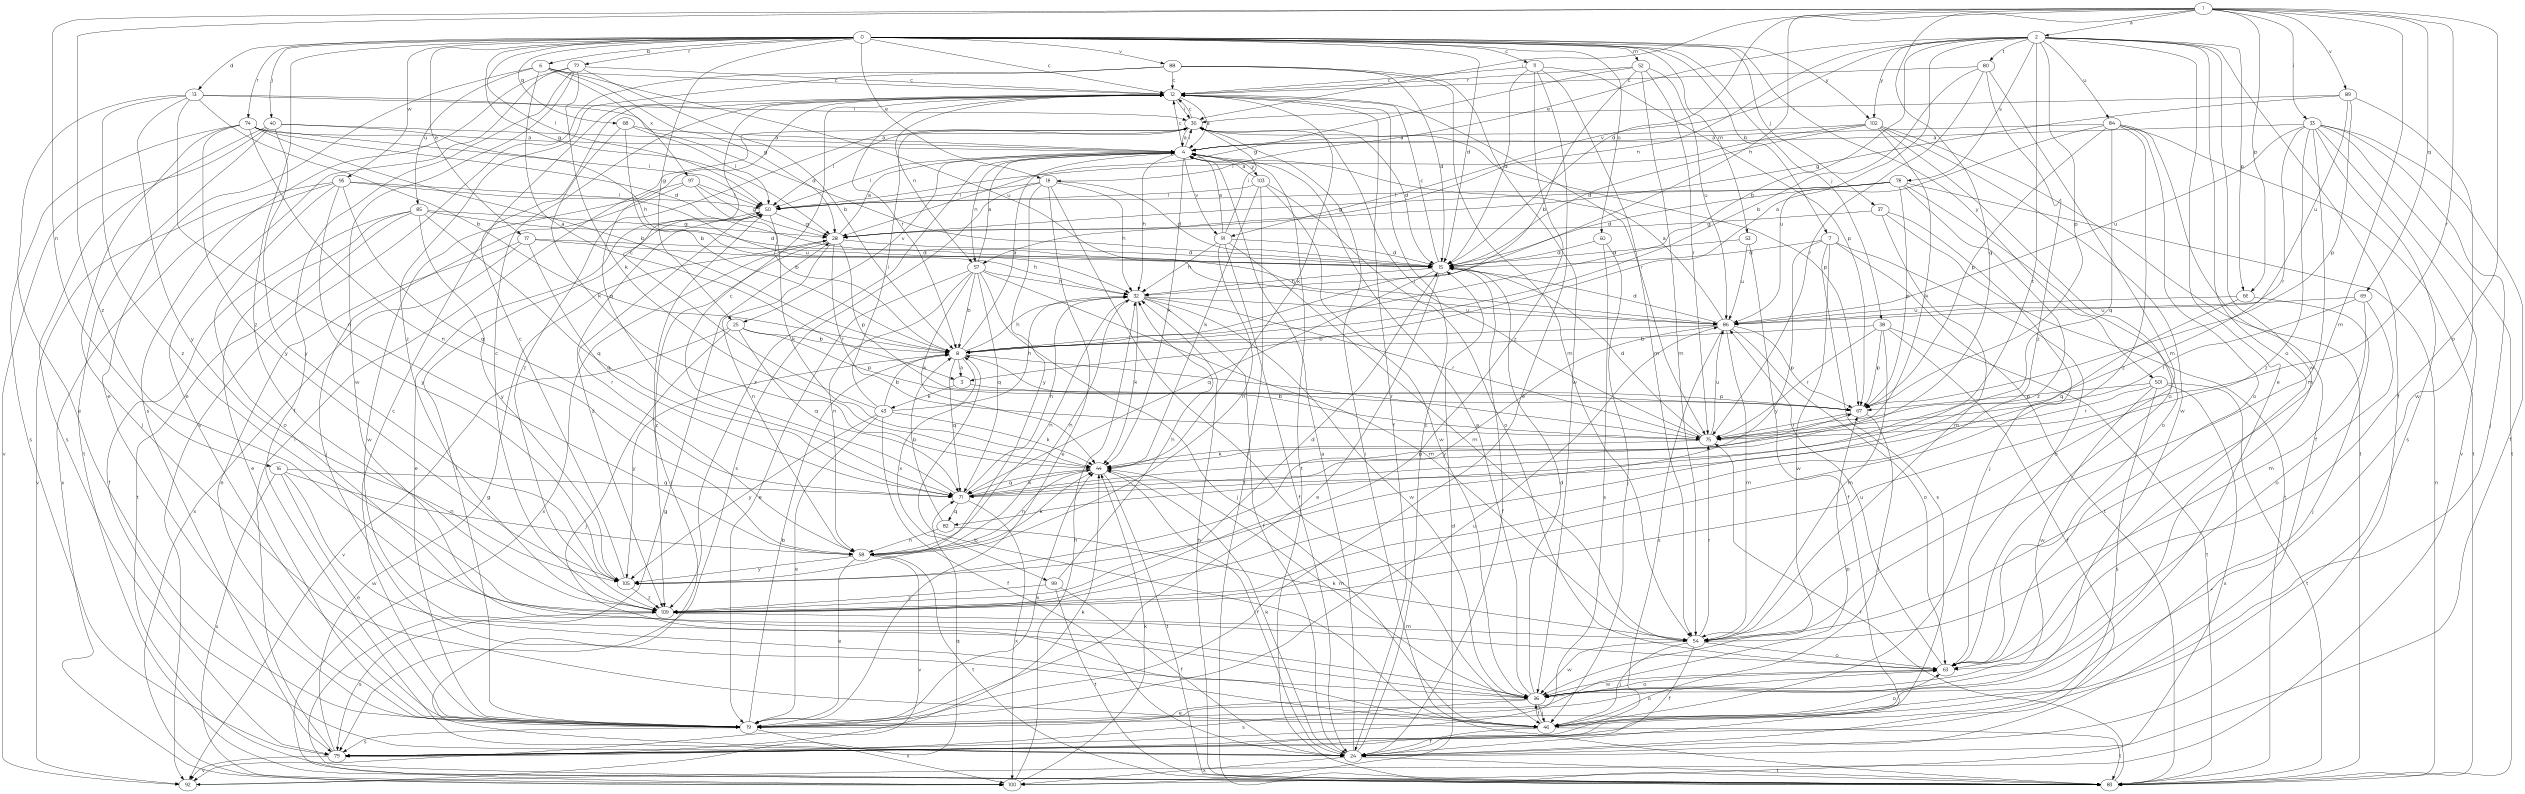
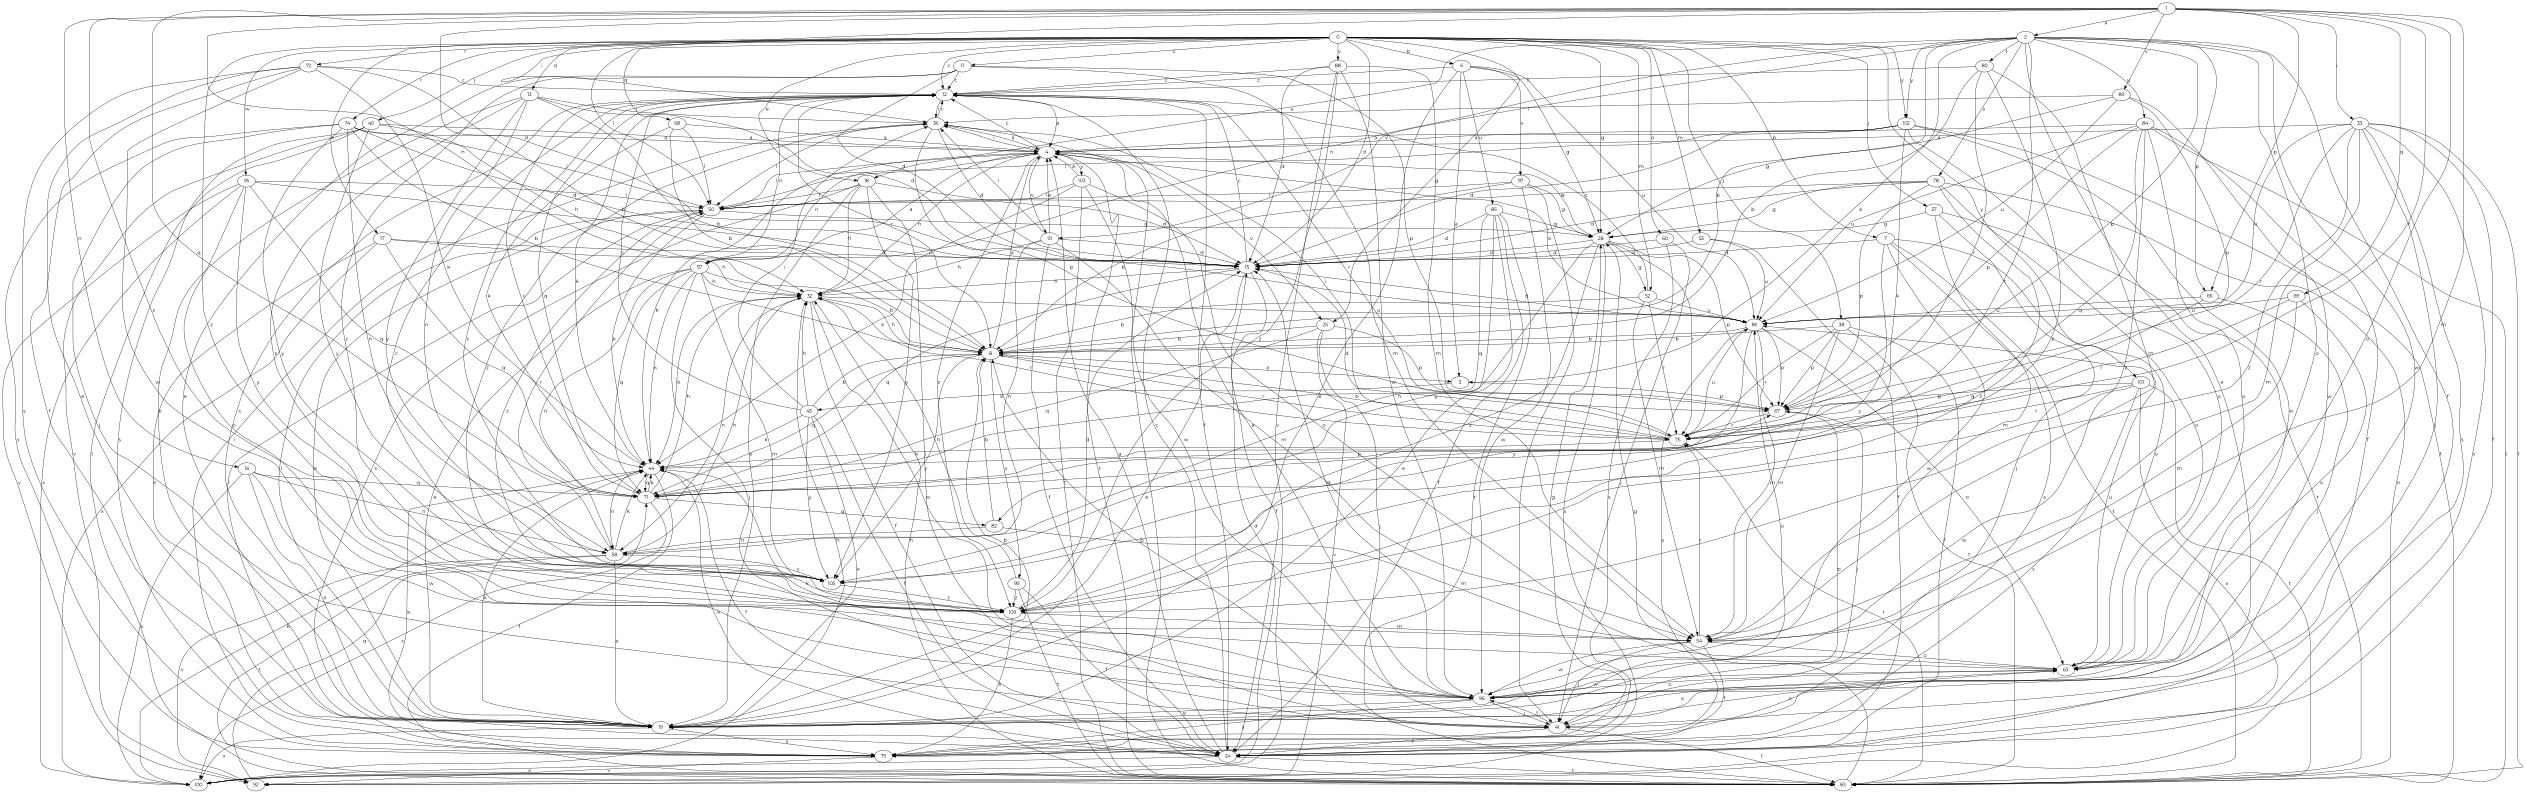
(1468, 80) -> (1586, 196)
(1218, 154) -> (1631, 261)
(2159, 382) -> (2141, 382)
(1546, 728) -> (1557, 728)
